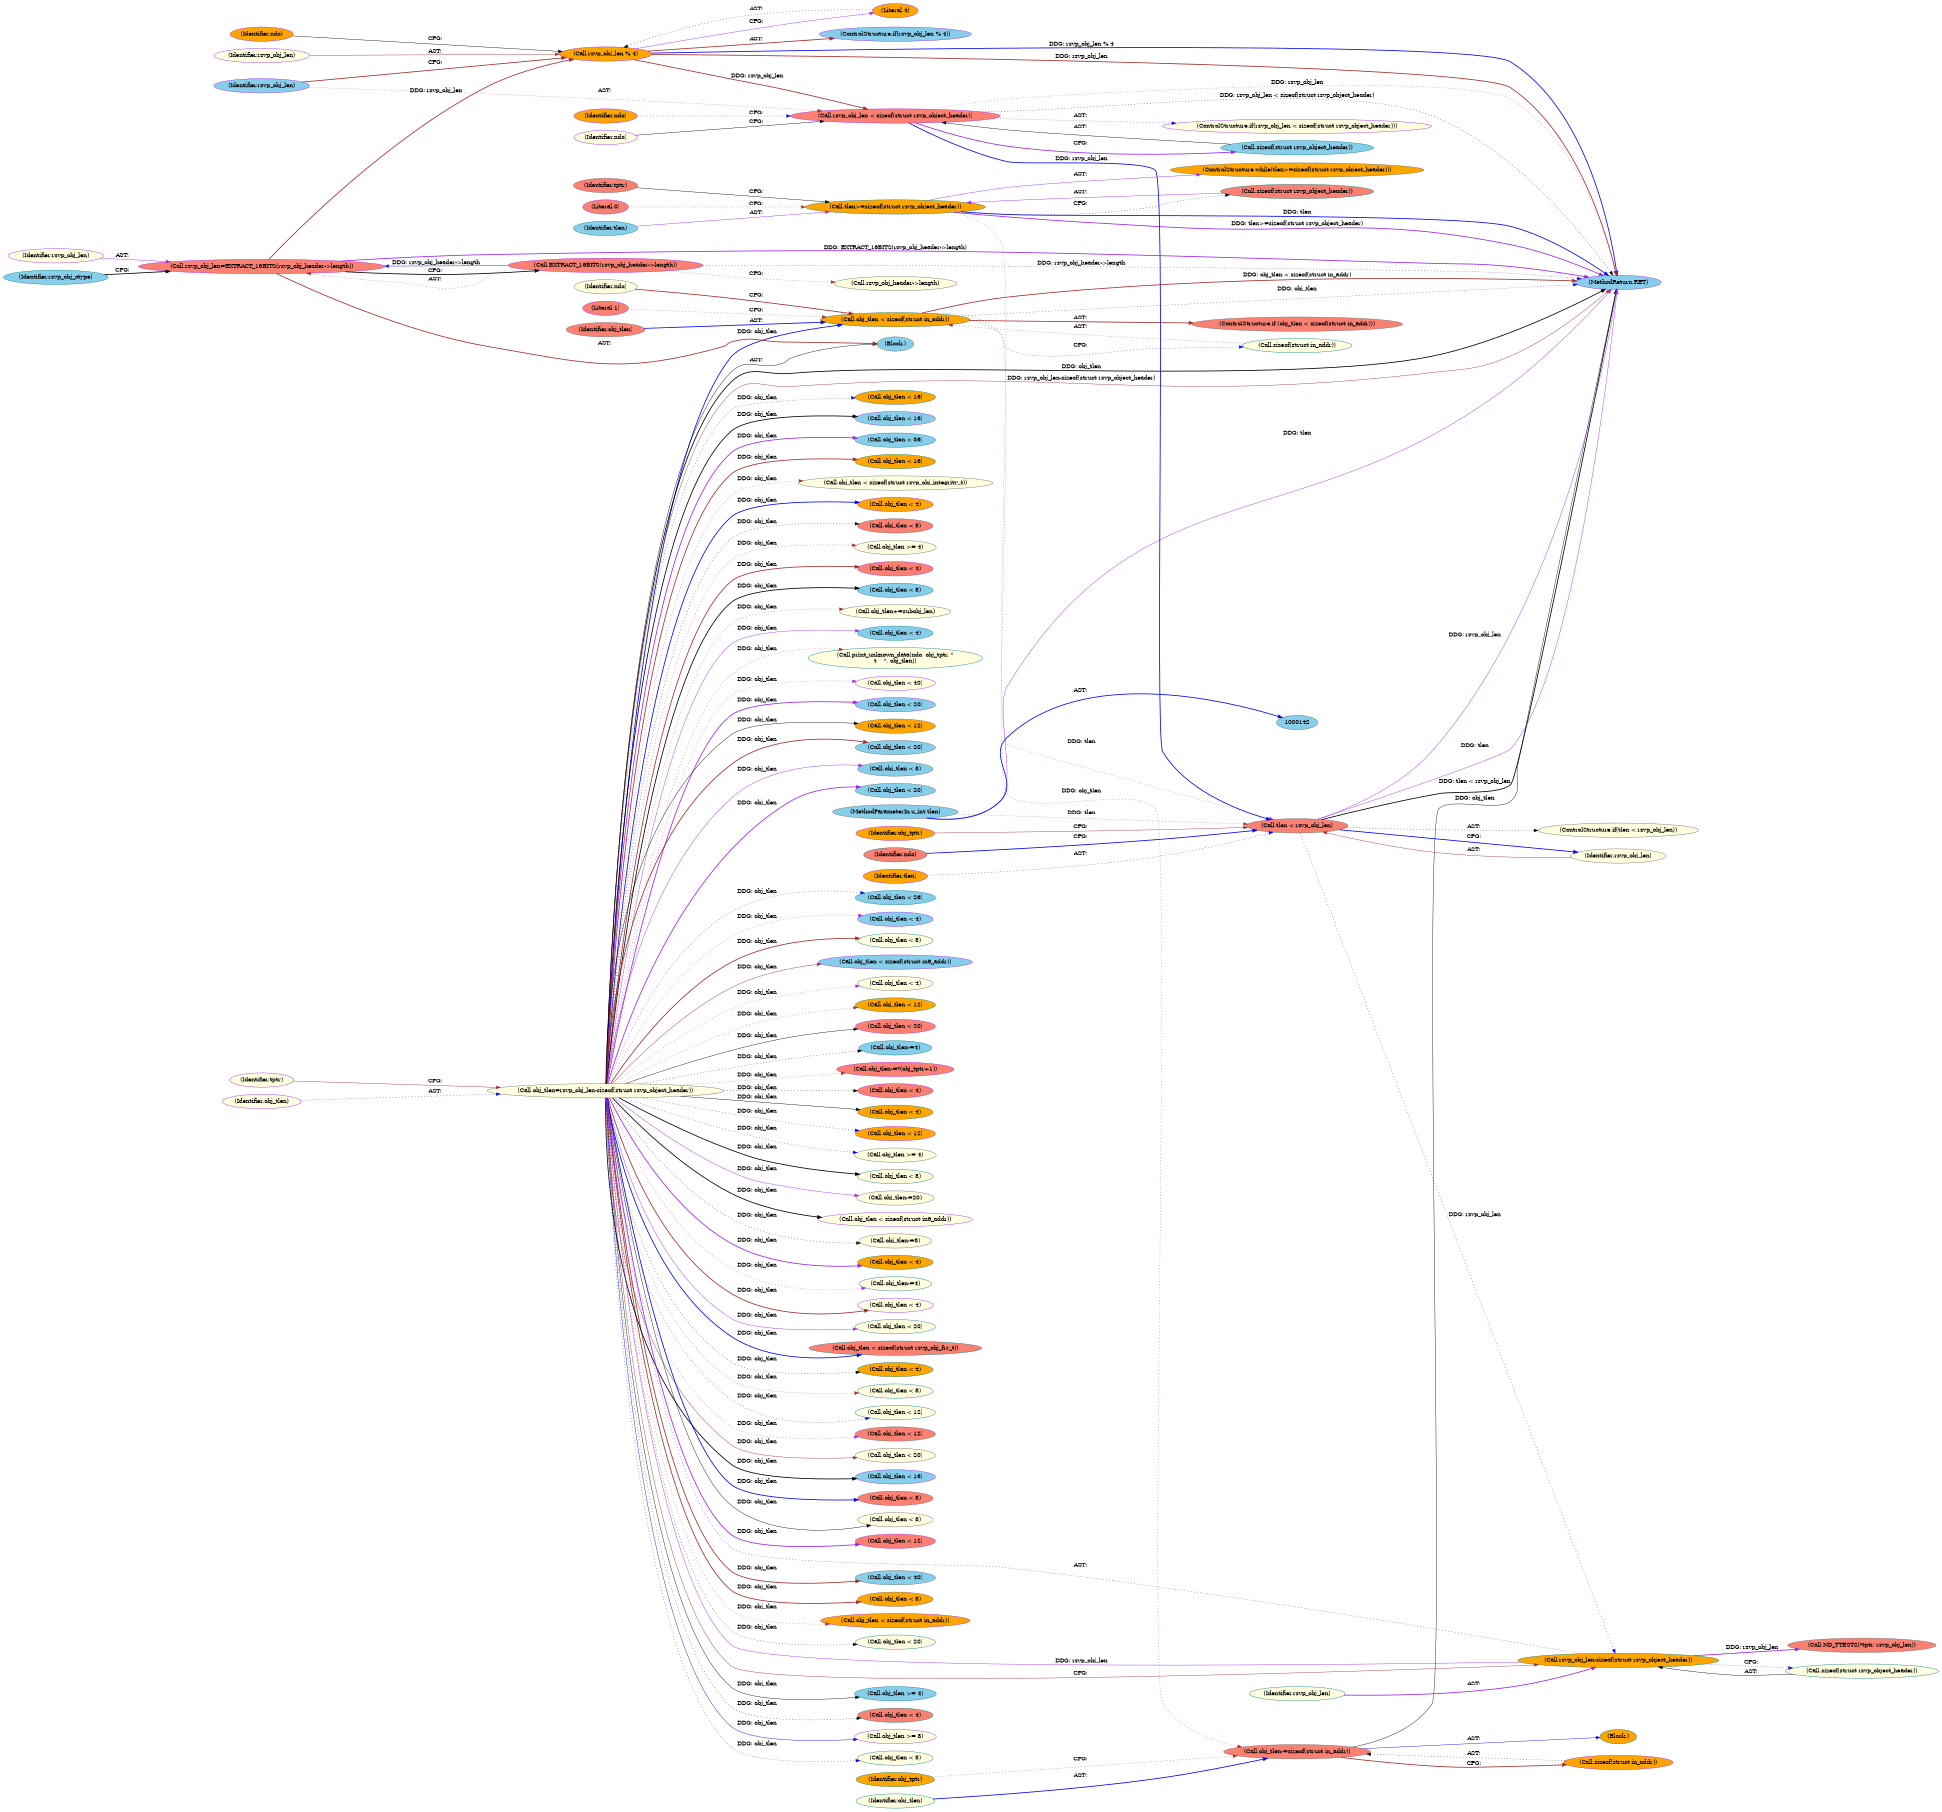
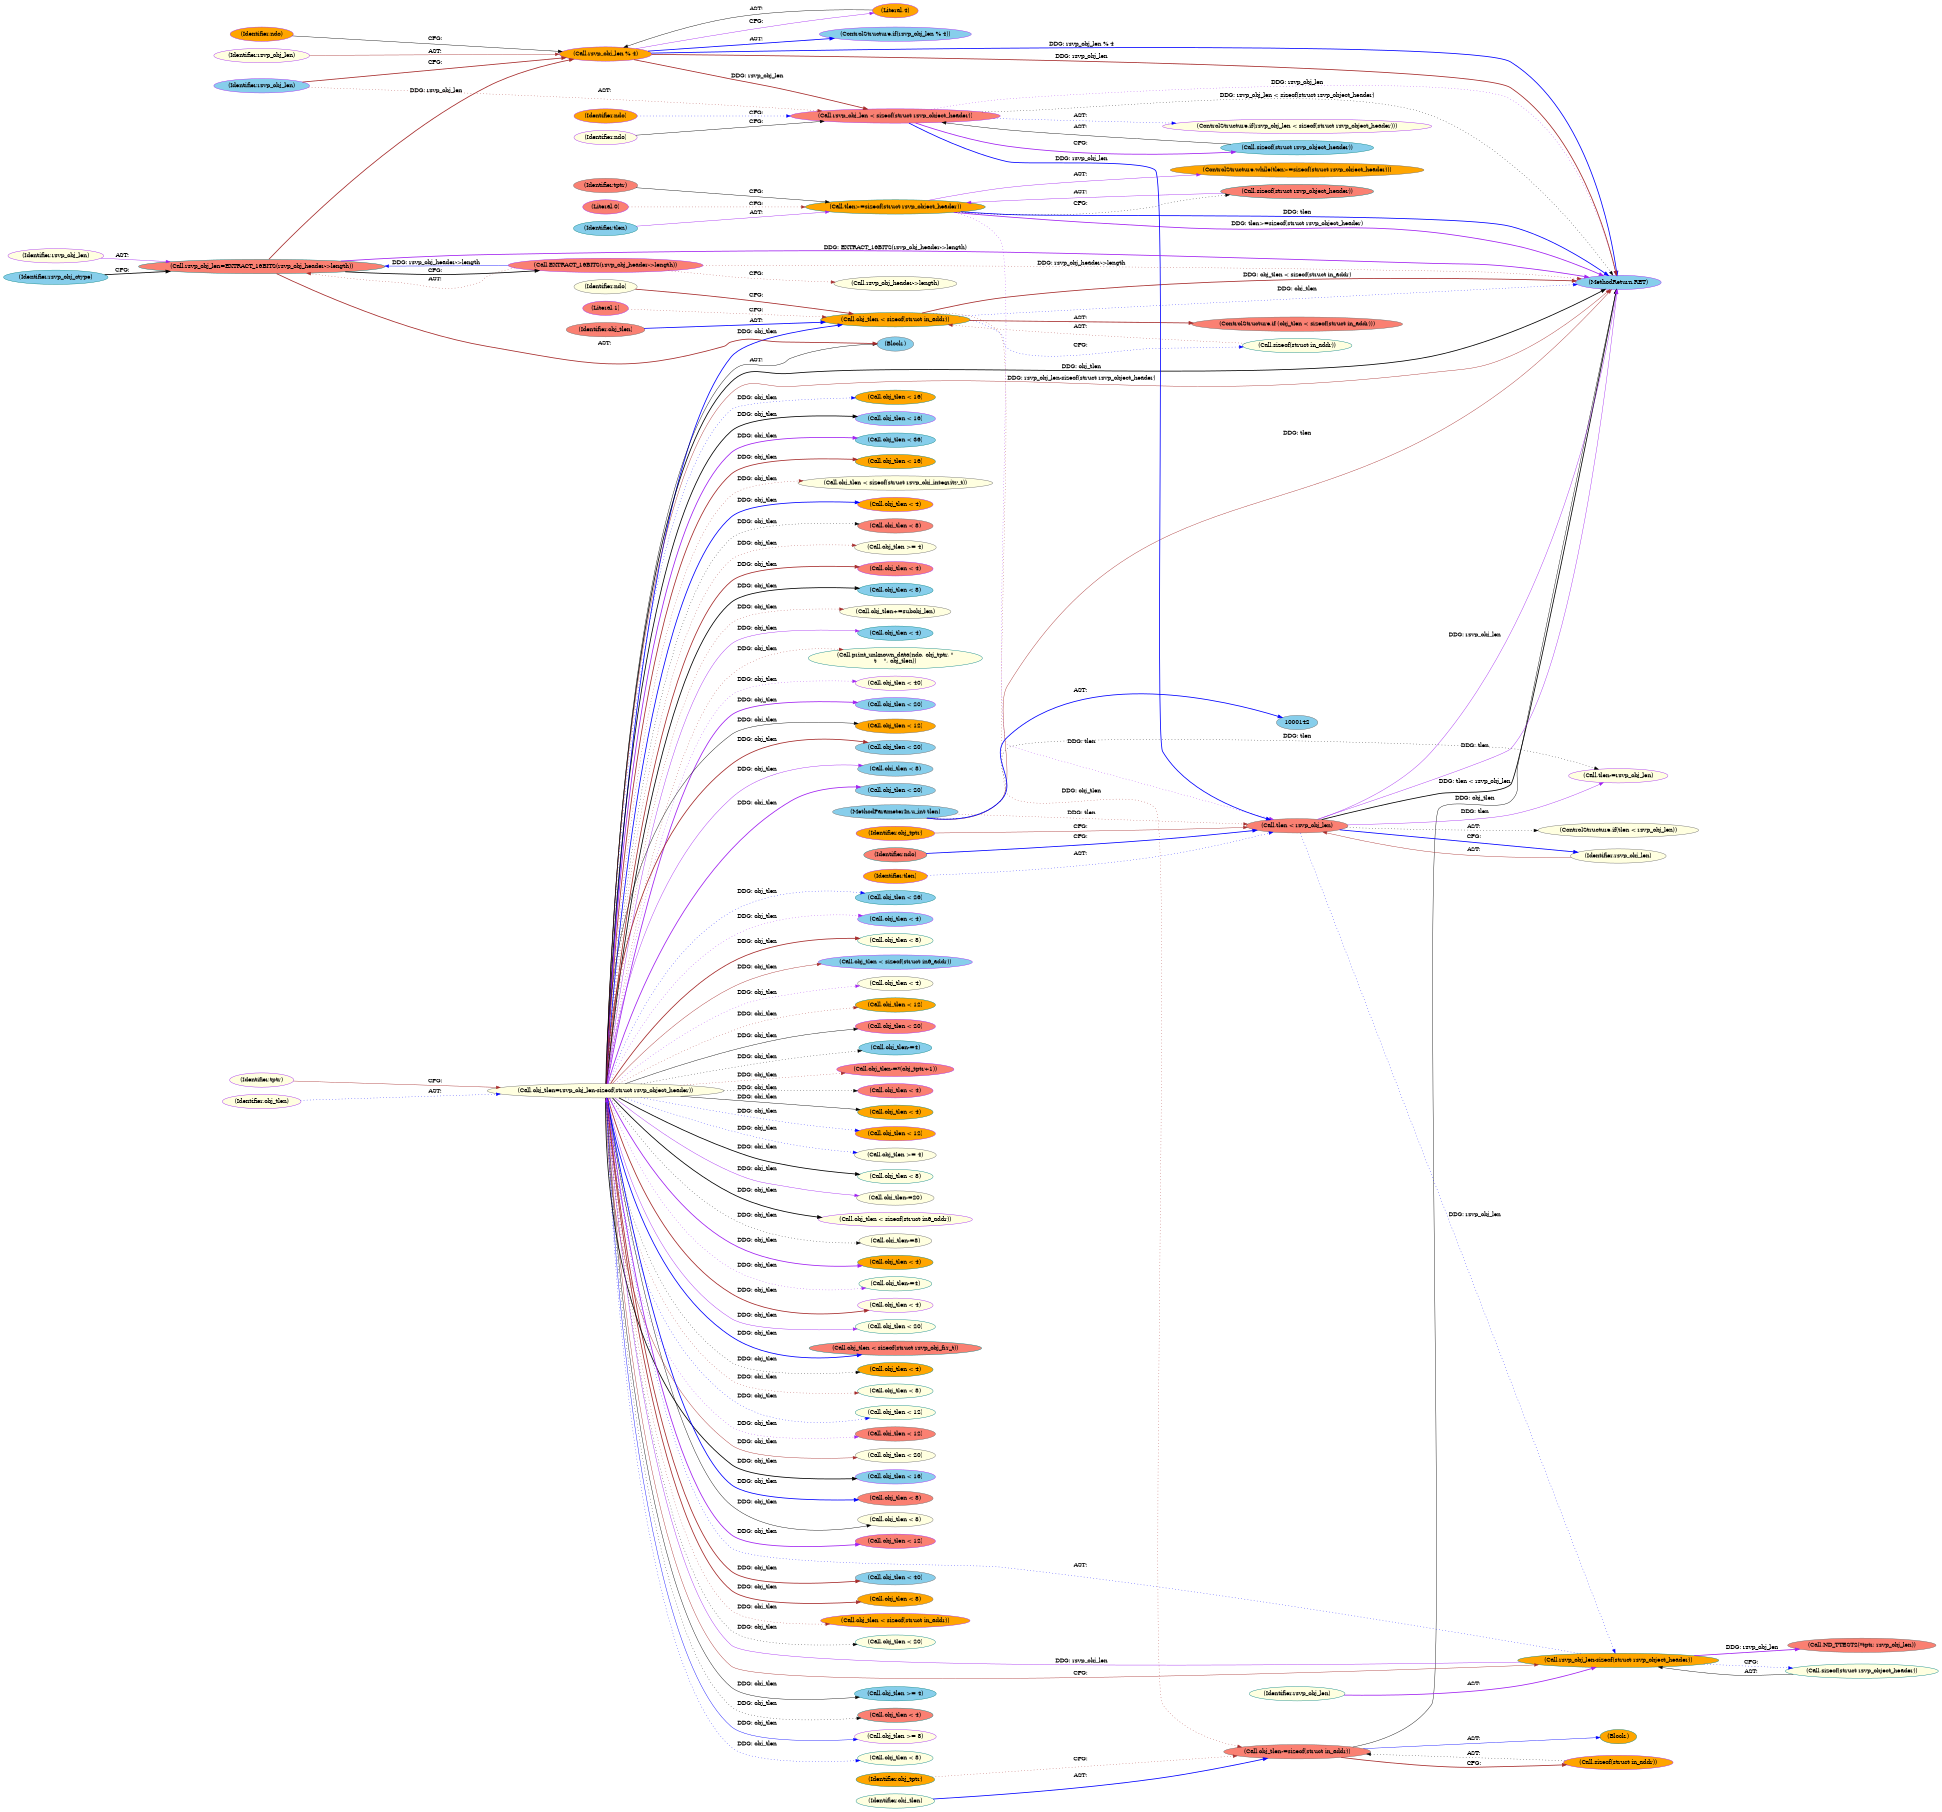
(748, 15) -> (748, 15)
(739, 45) -> (739, 45)
(262, 267) -> (262, 267)
(1140, 267) -> (1140, 267)
(1211, 519) -> (1211, 519)
none -> (1618, 776)
